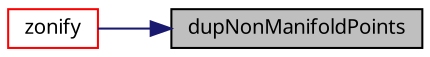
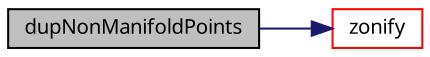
(124, 29) -> (286, 29)
